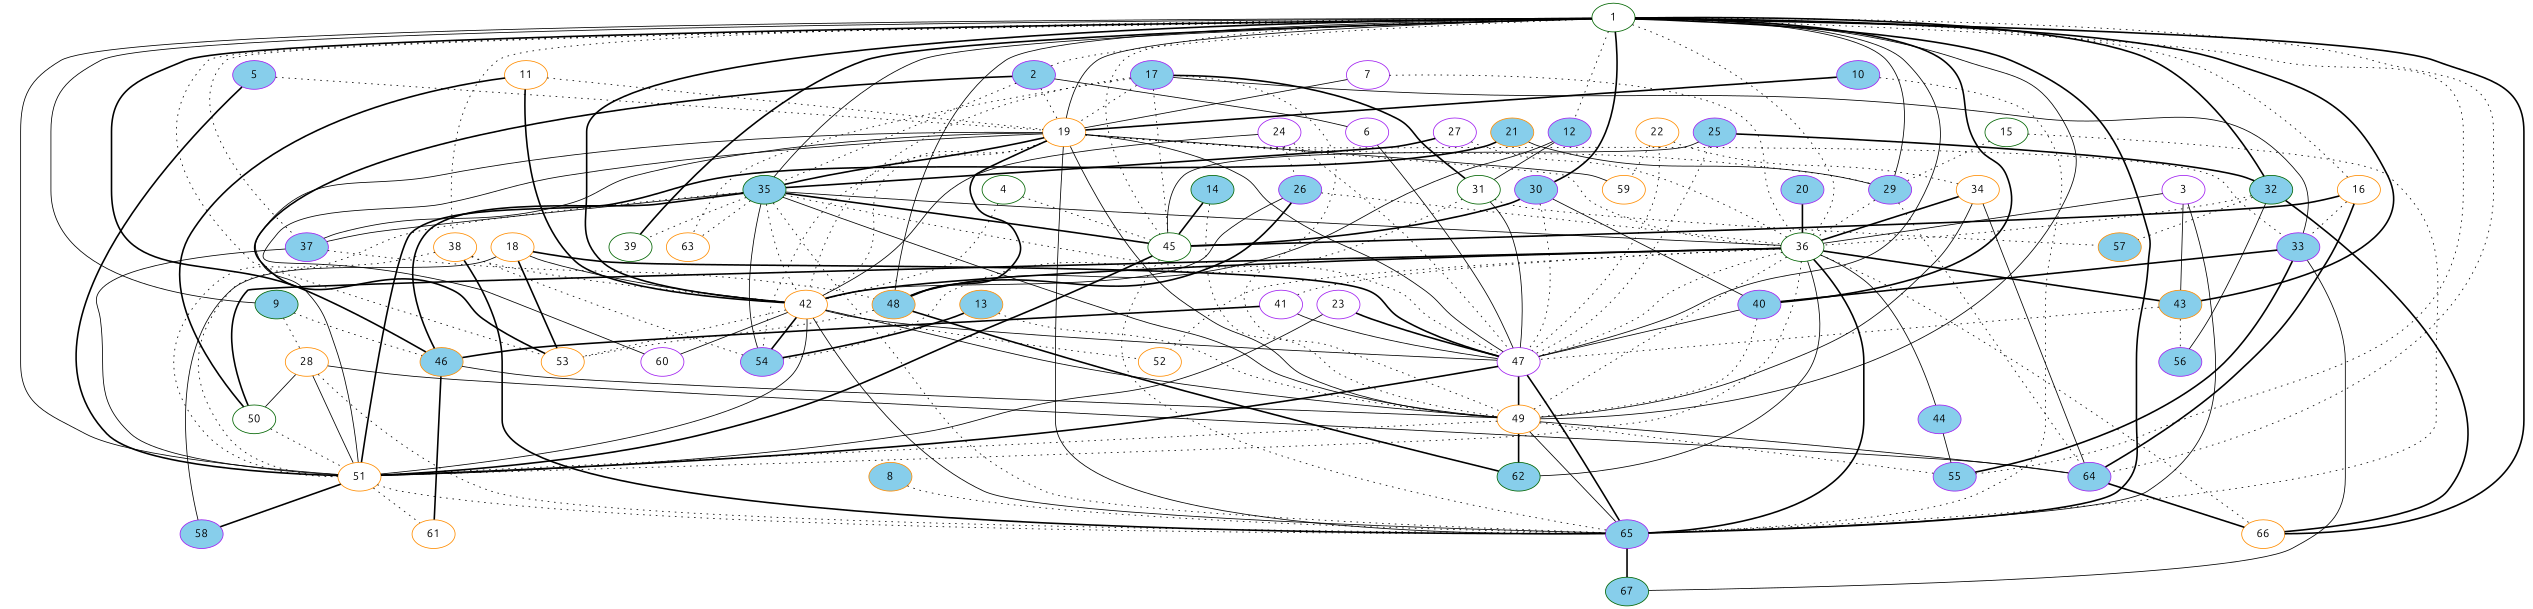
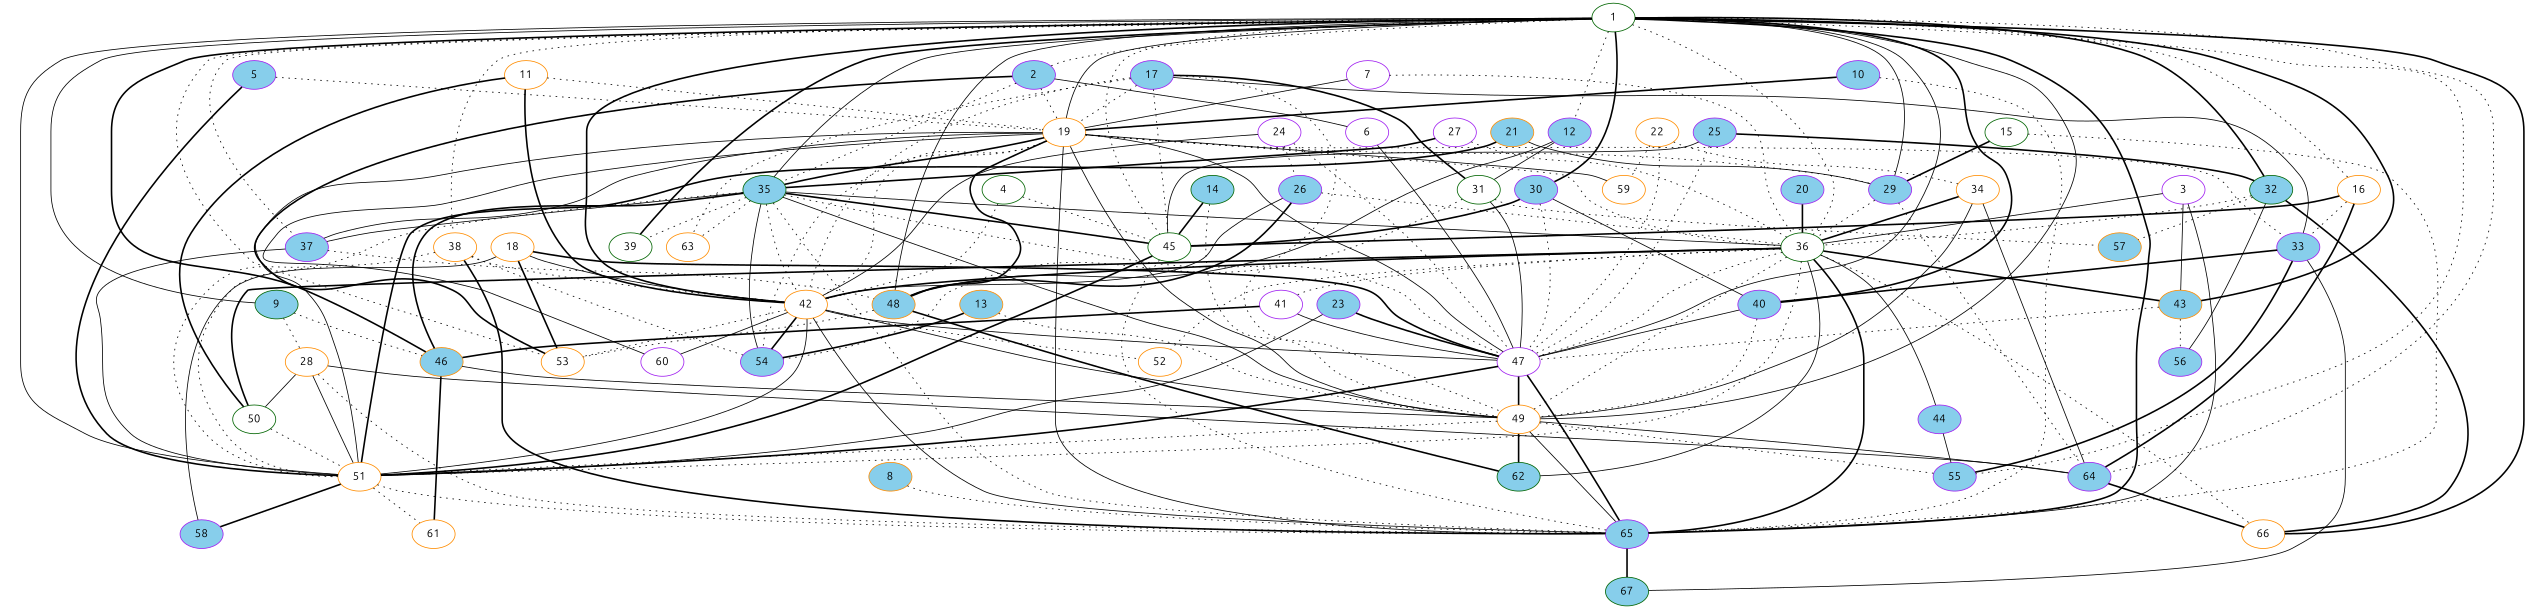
(1948, 161) -> (1948, 161)
(1338, 305) -> (1338, 305)
